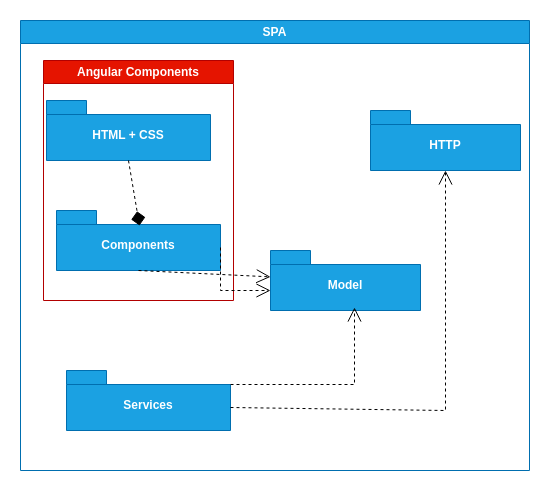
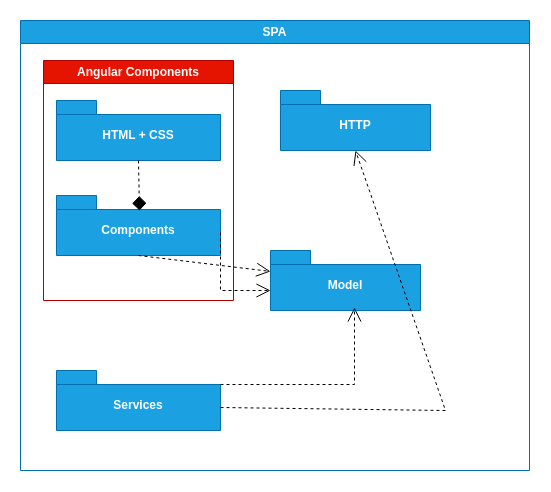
(129, 131) -> (139, 131)
(446, 141) -> (356, 121)
(139, 241) -> (139, 226)
(149, 401) -> (139, 401)
